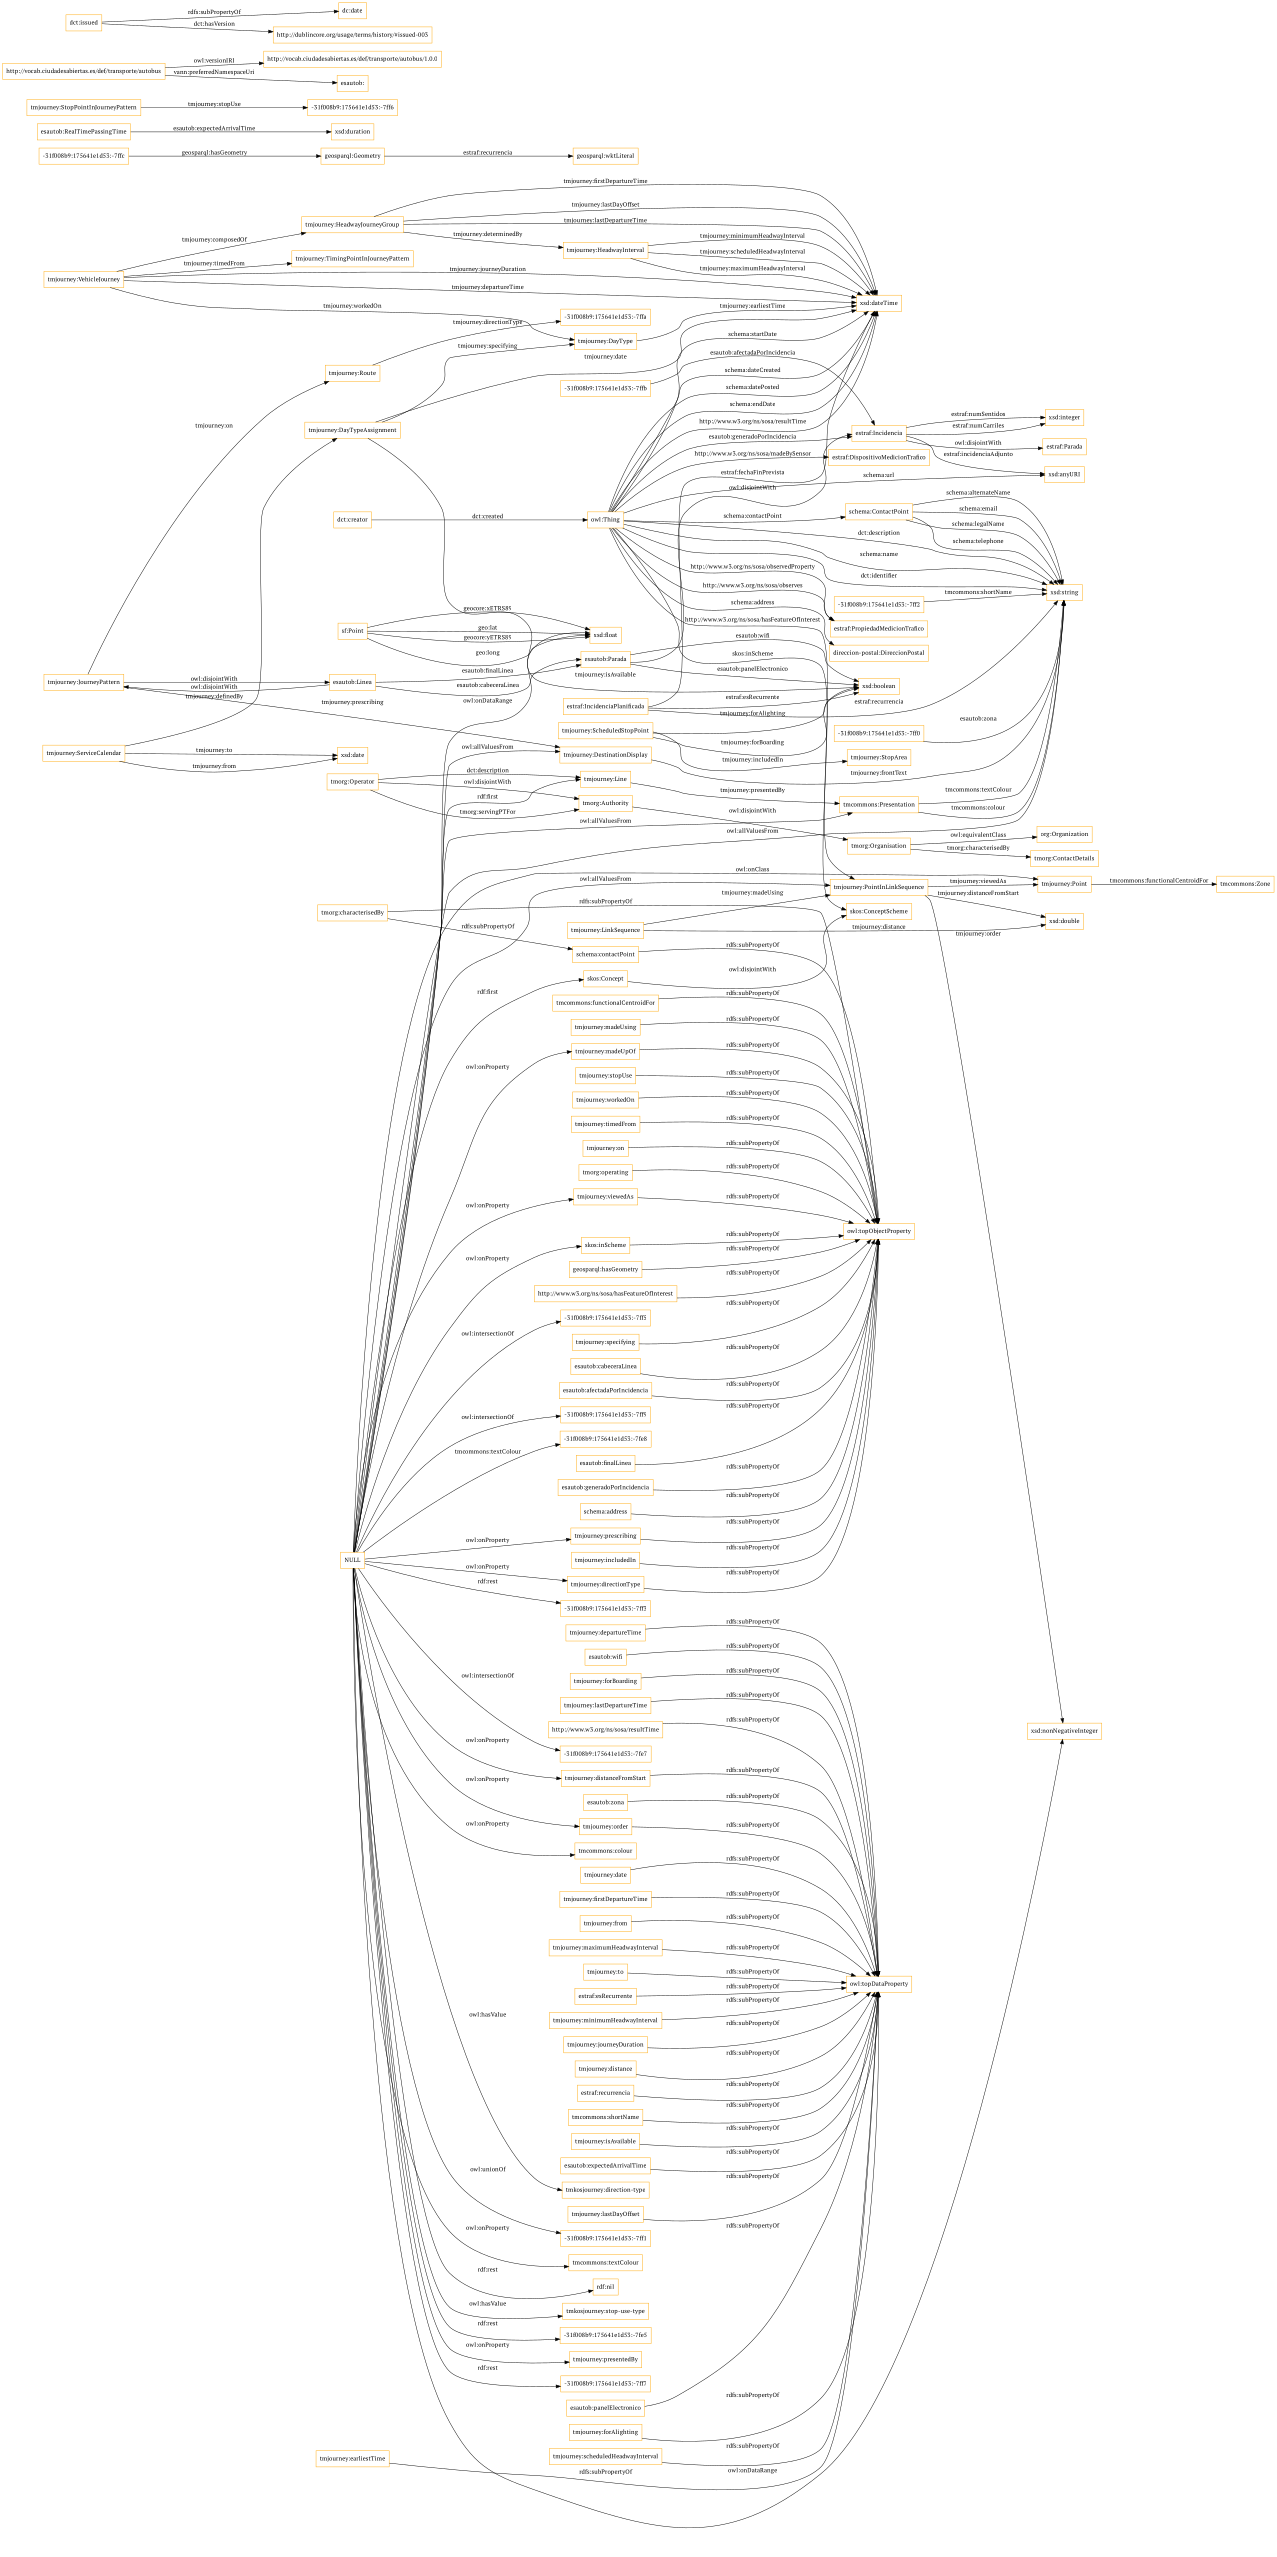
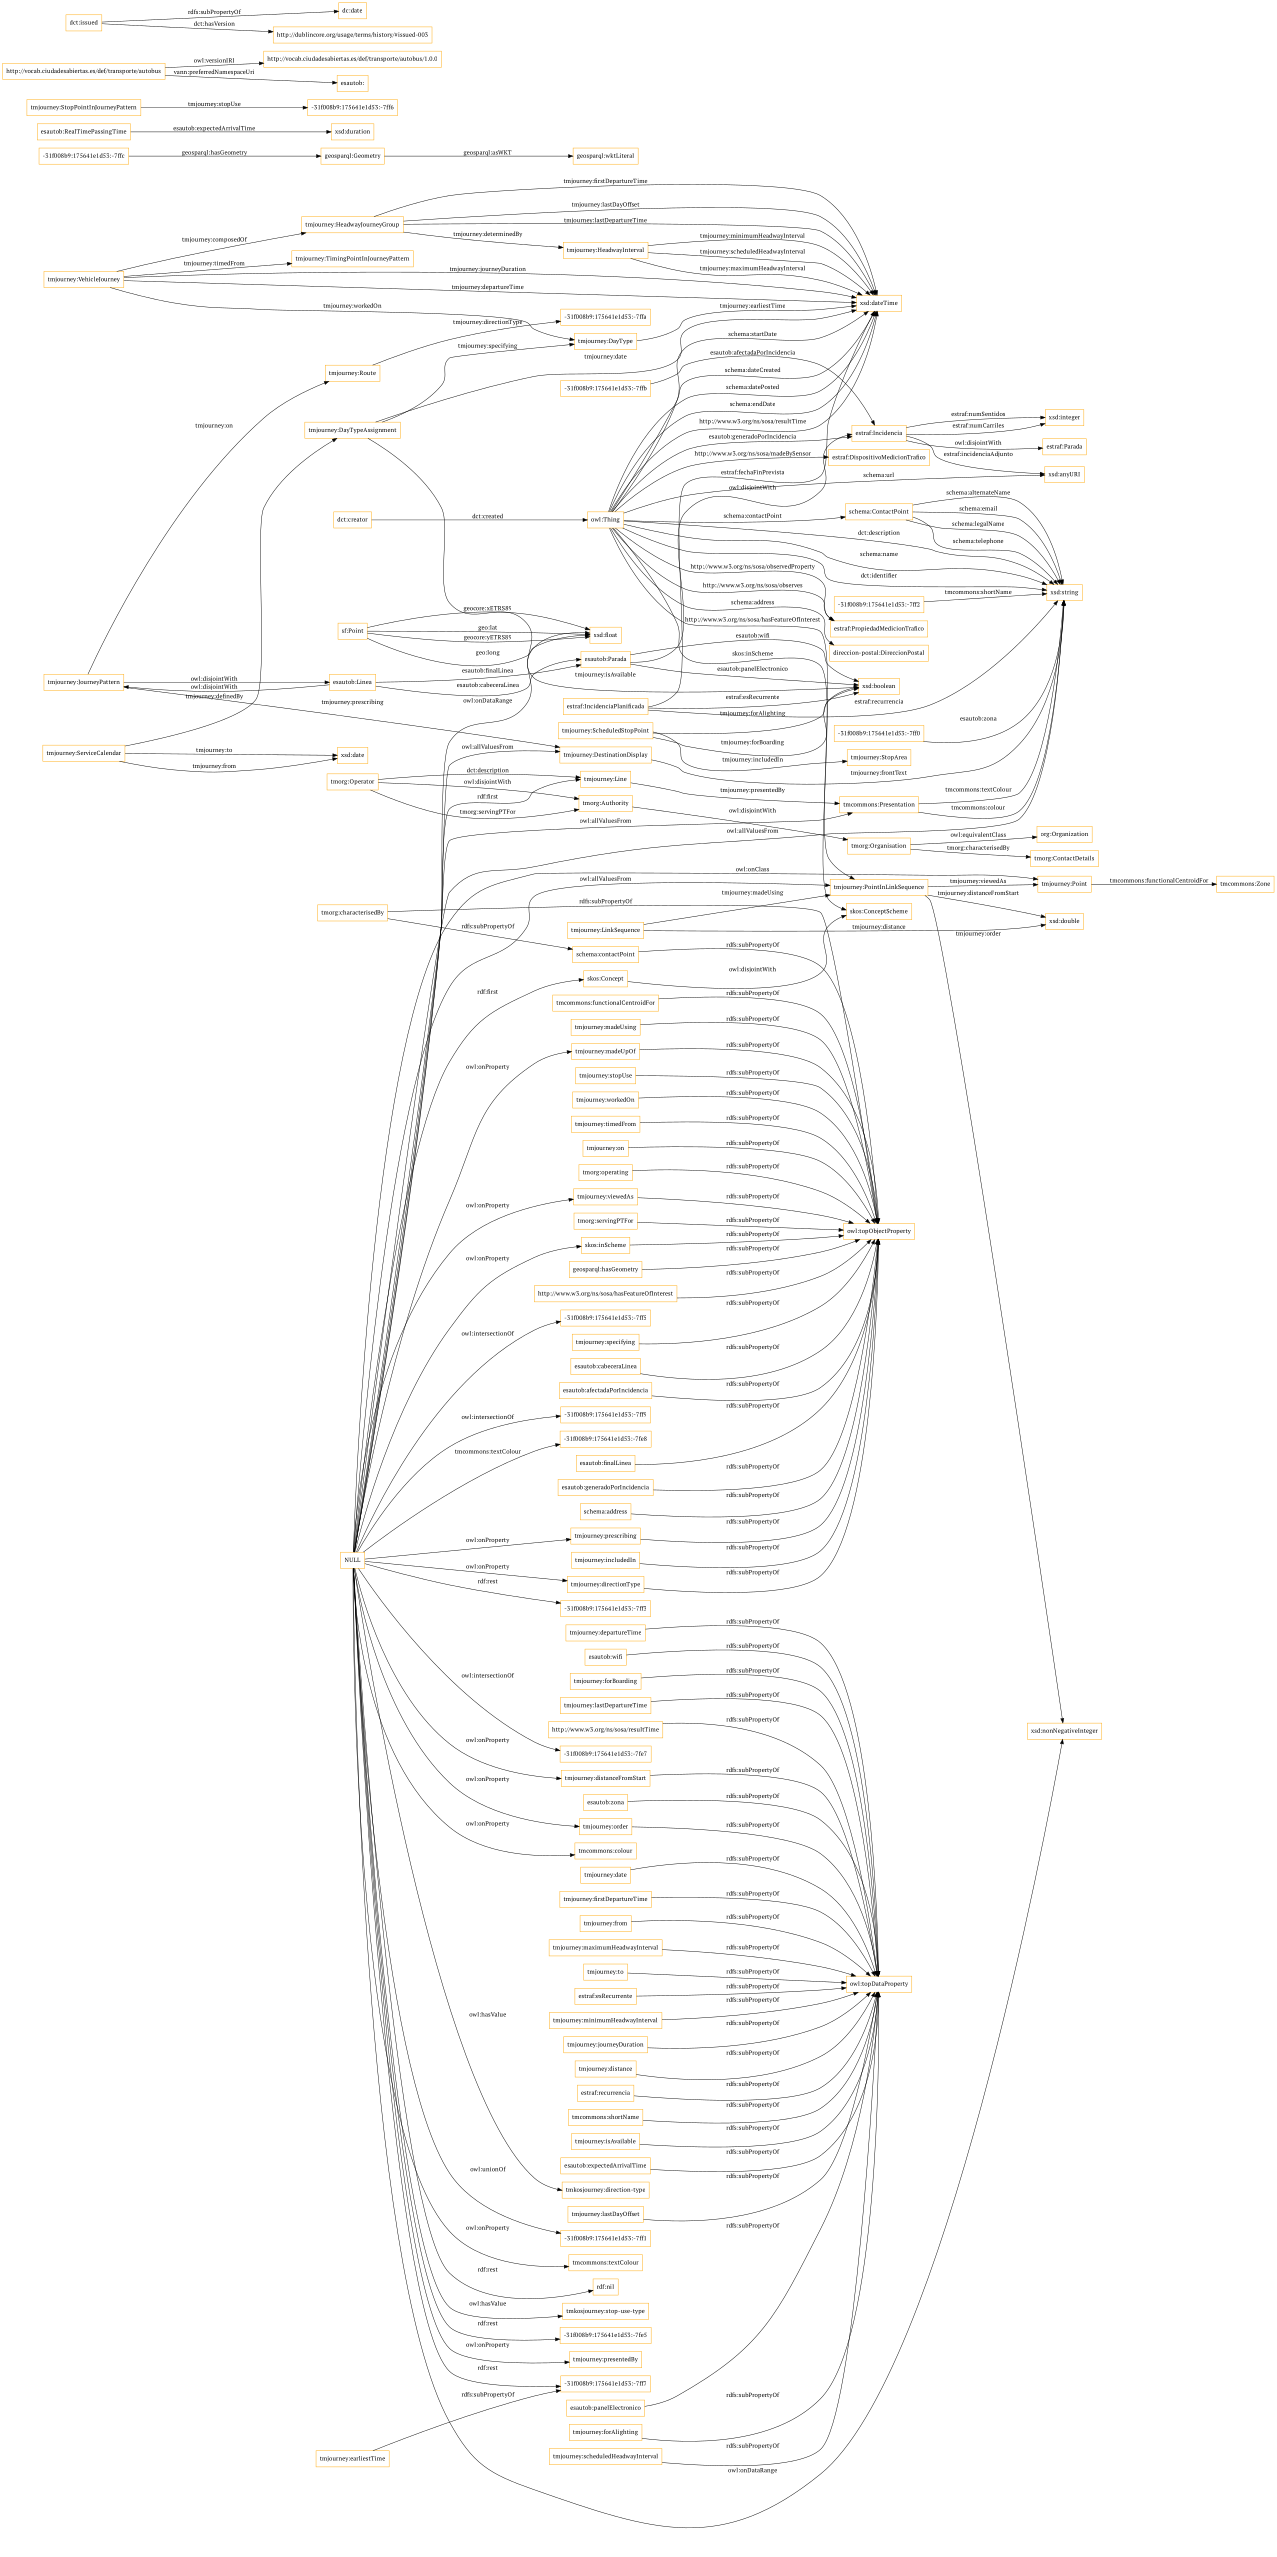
(488, 153) -> (488, 153)
none -> (606, 1221)
(829, 2450) -> (463, 2417)
